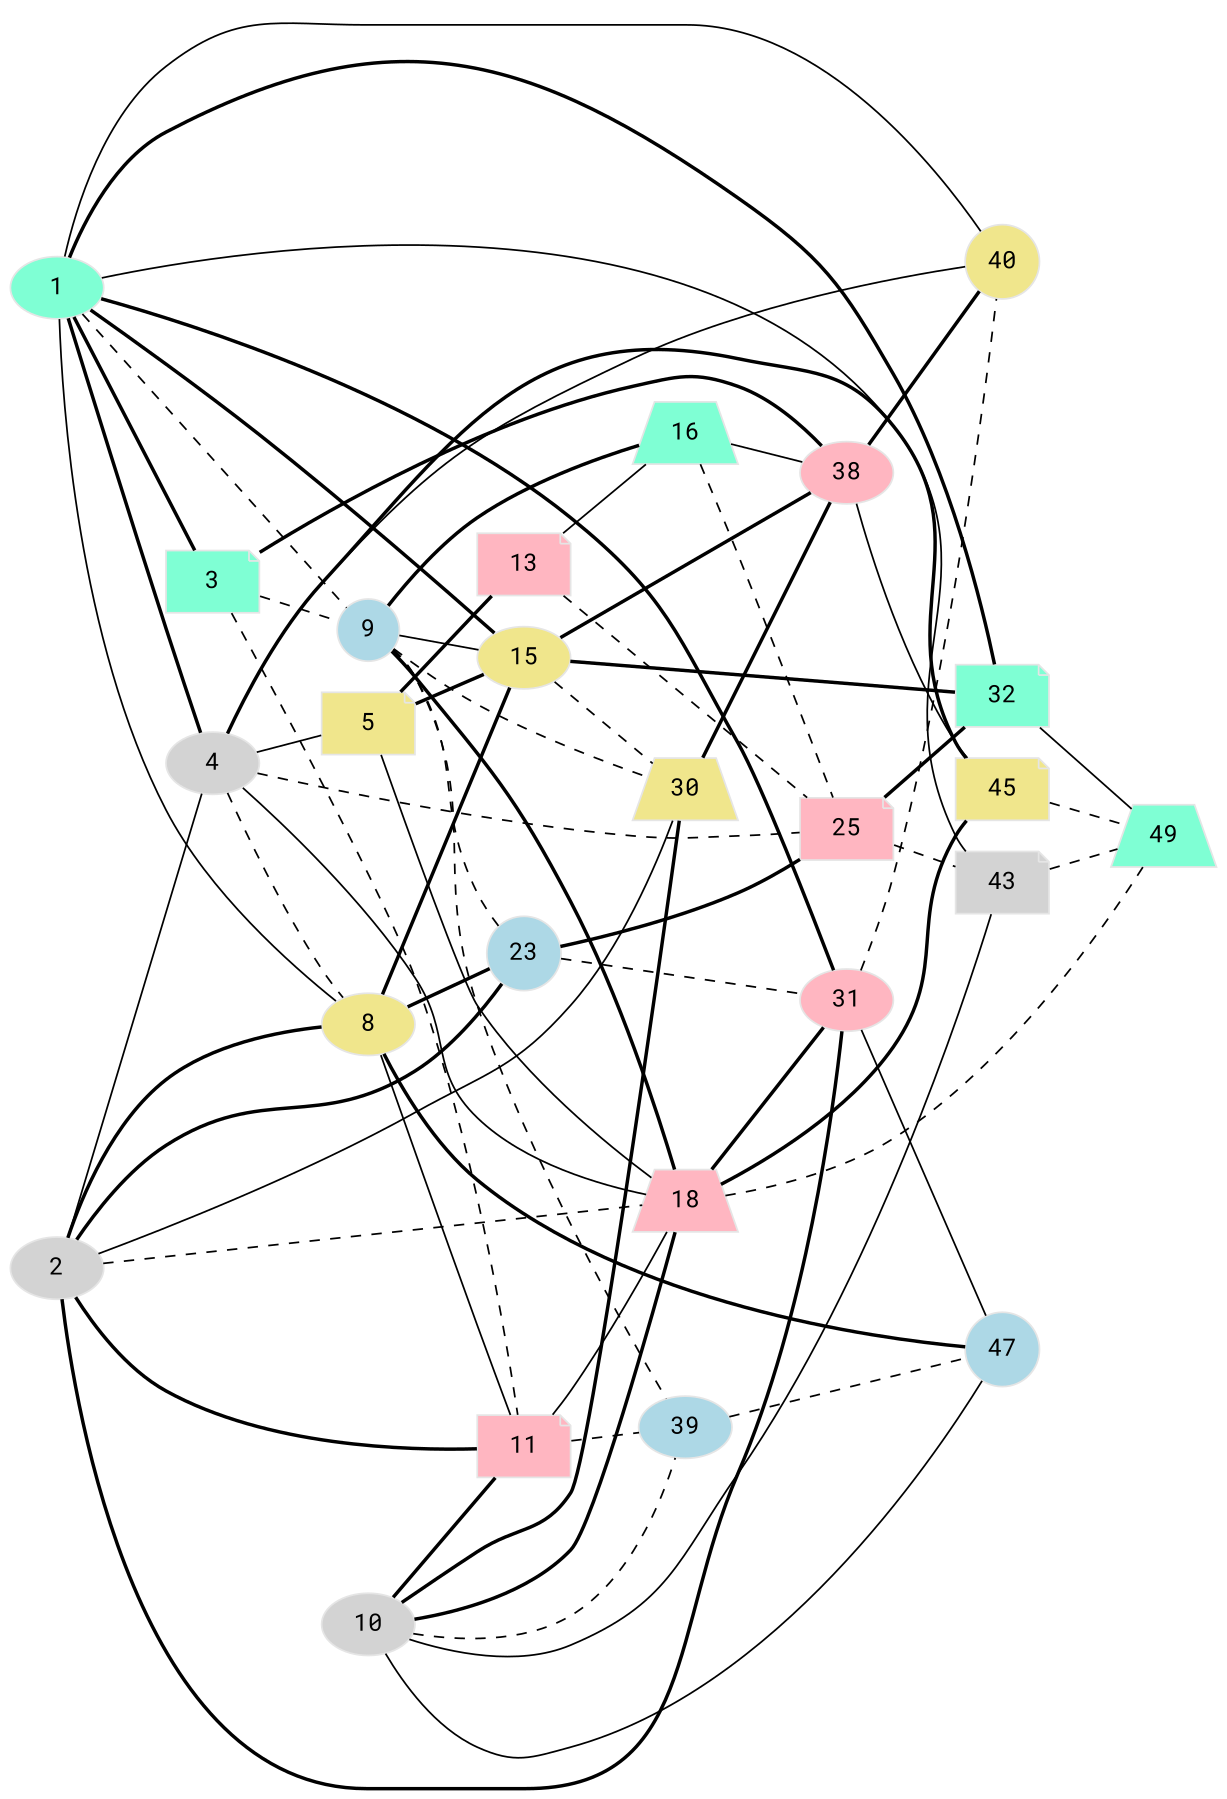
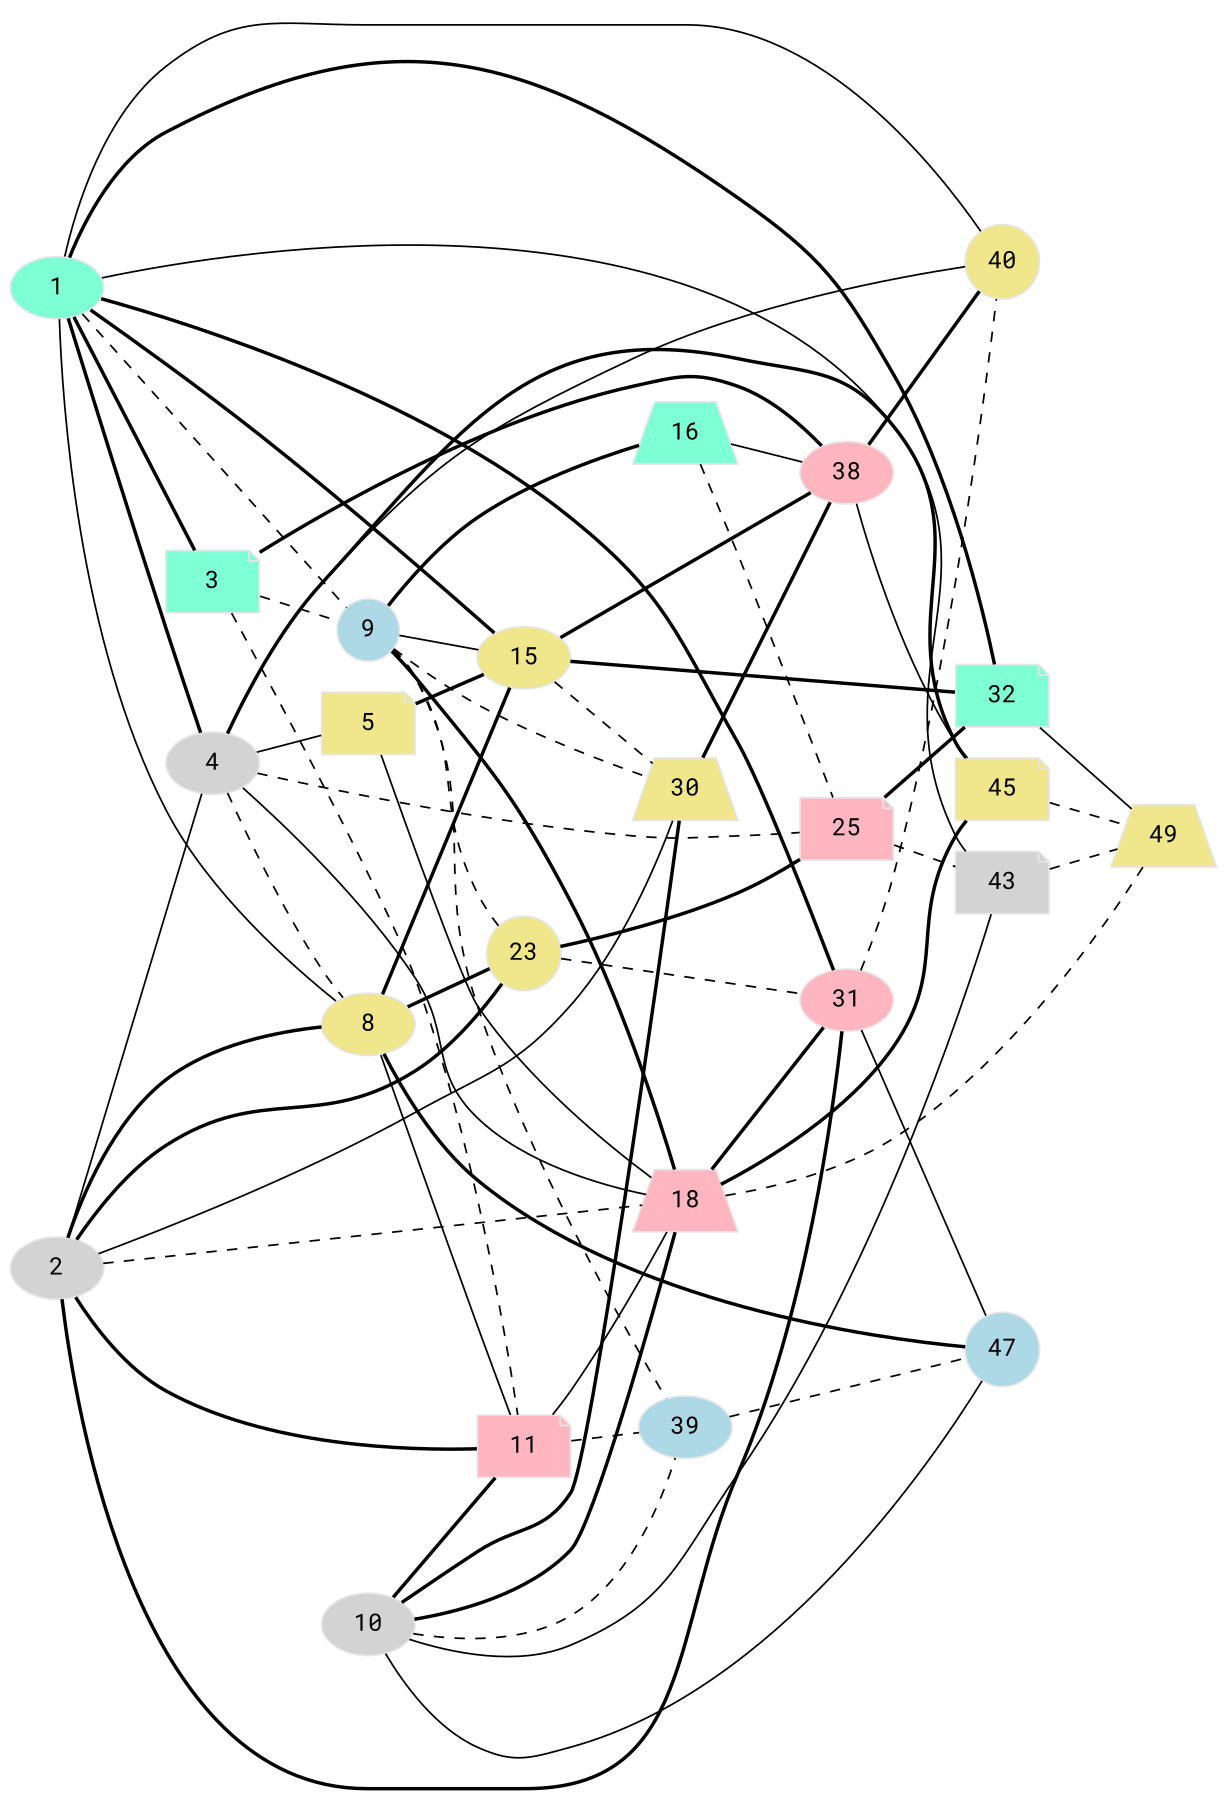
(524, 564) -> none
(1164, 836) -> (1164, 836)
(524, 953) -> (524, 953)
